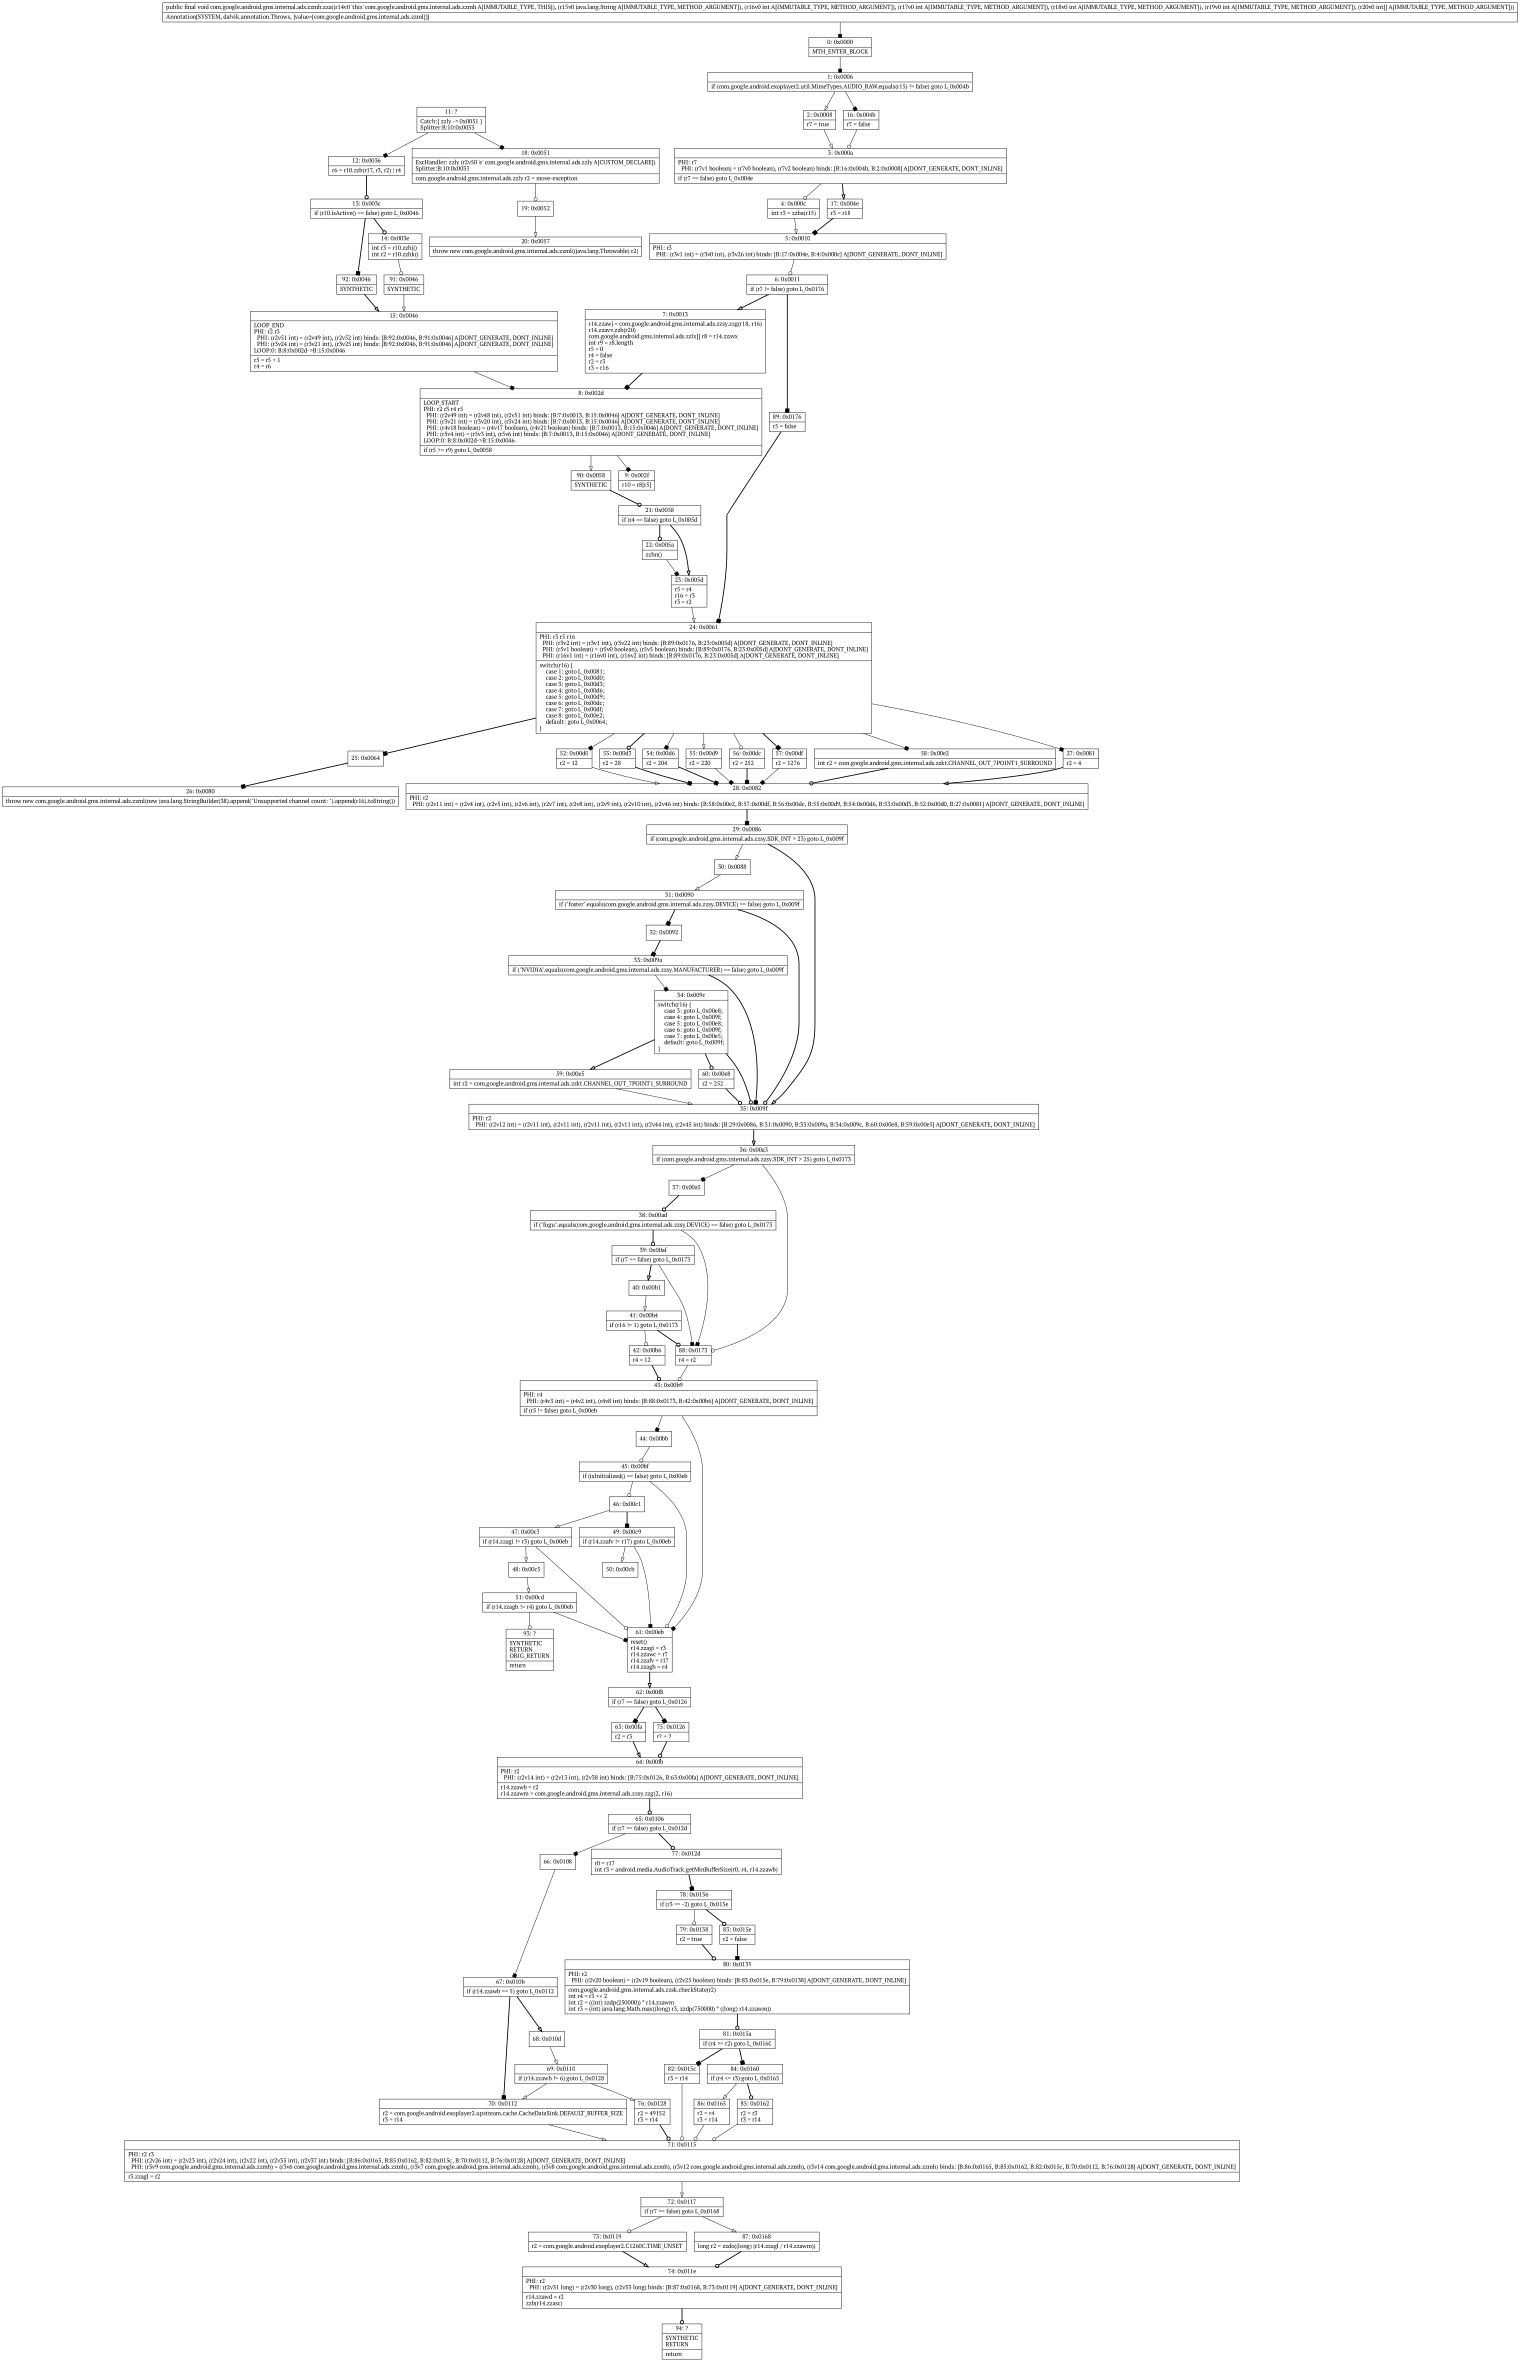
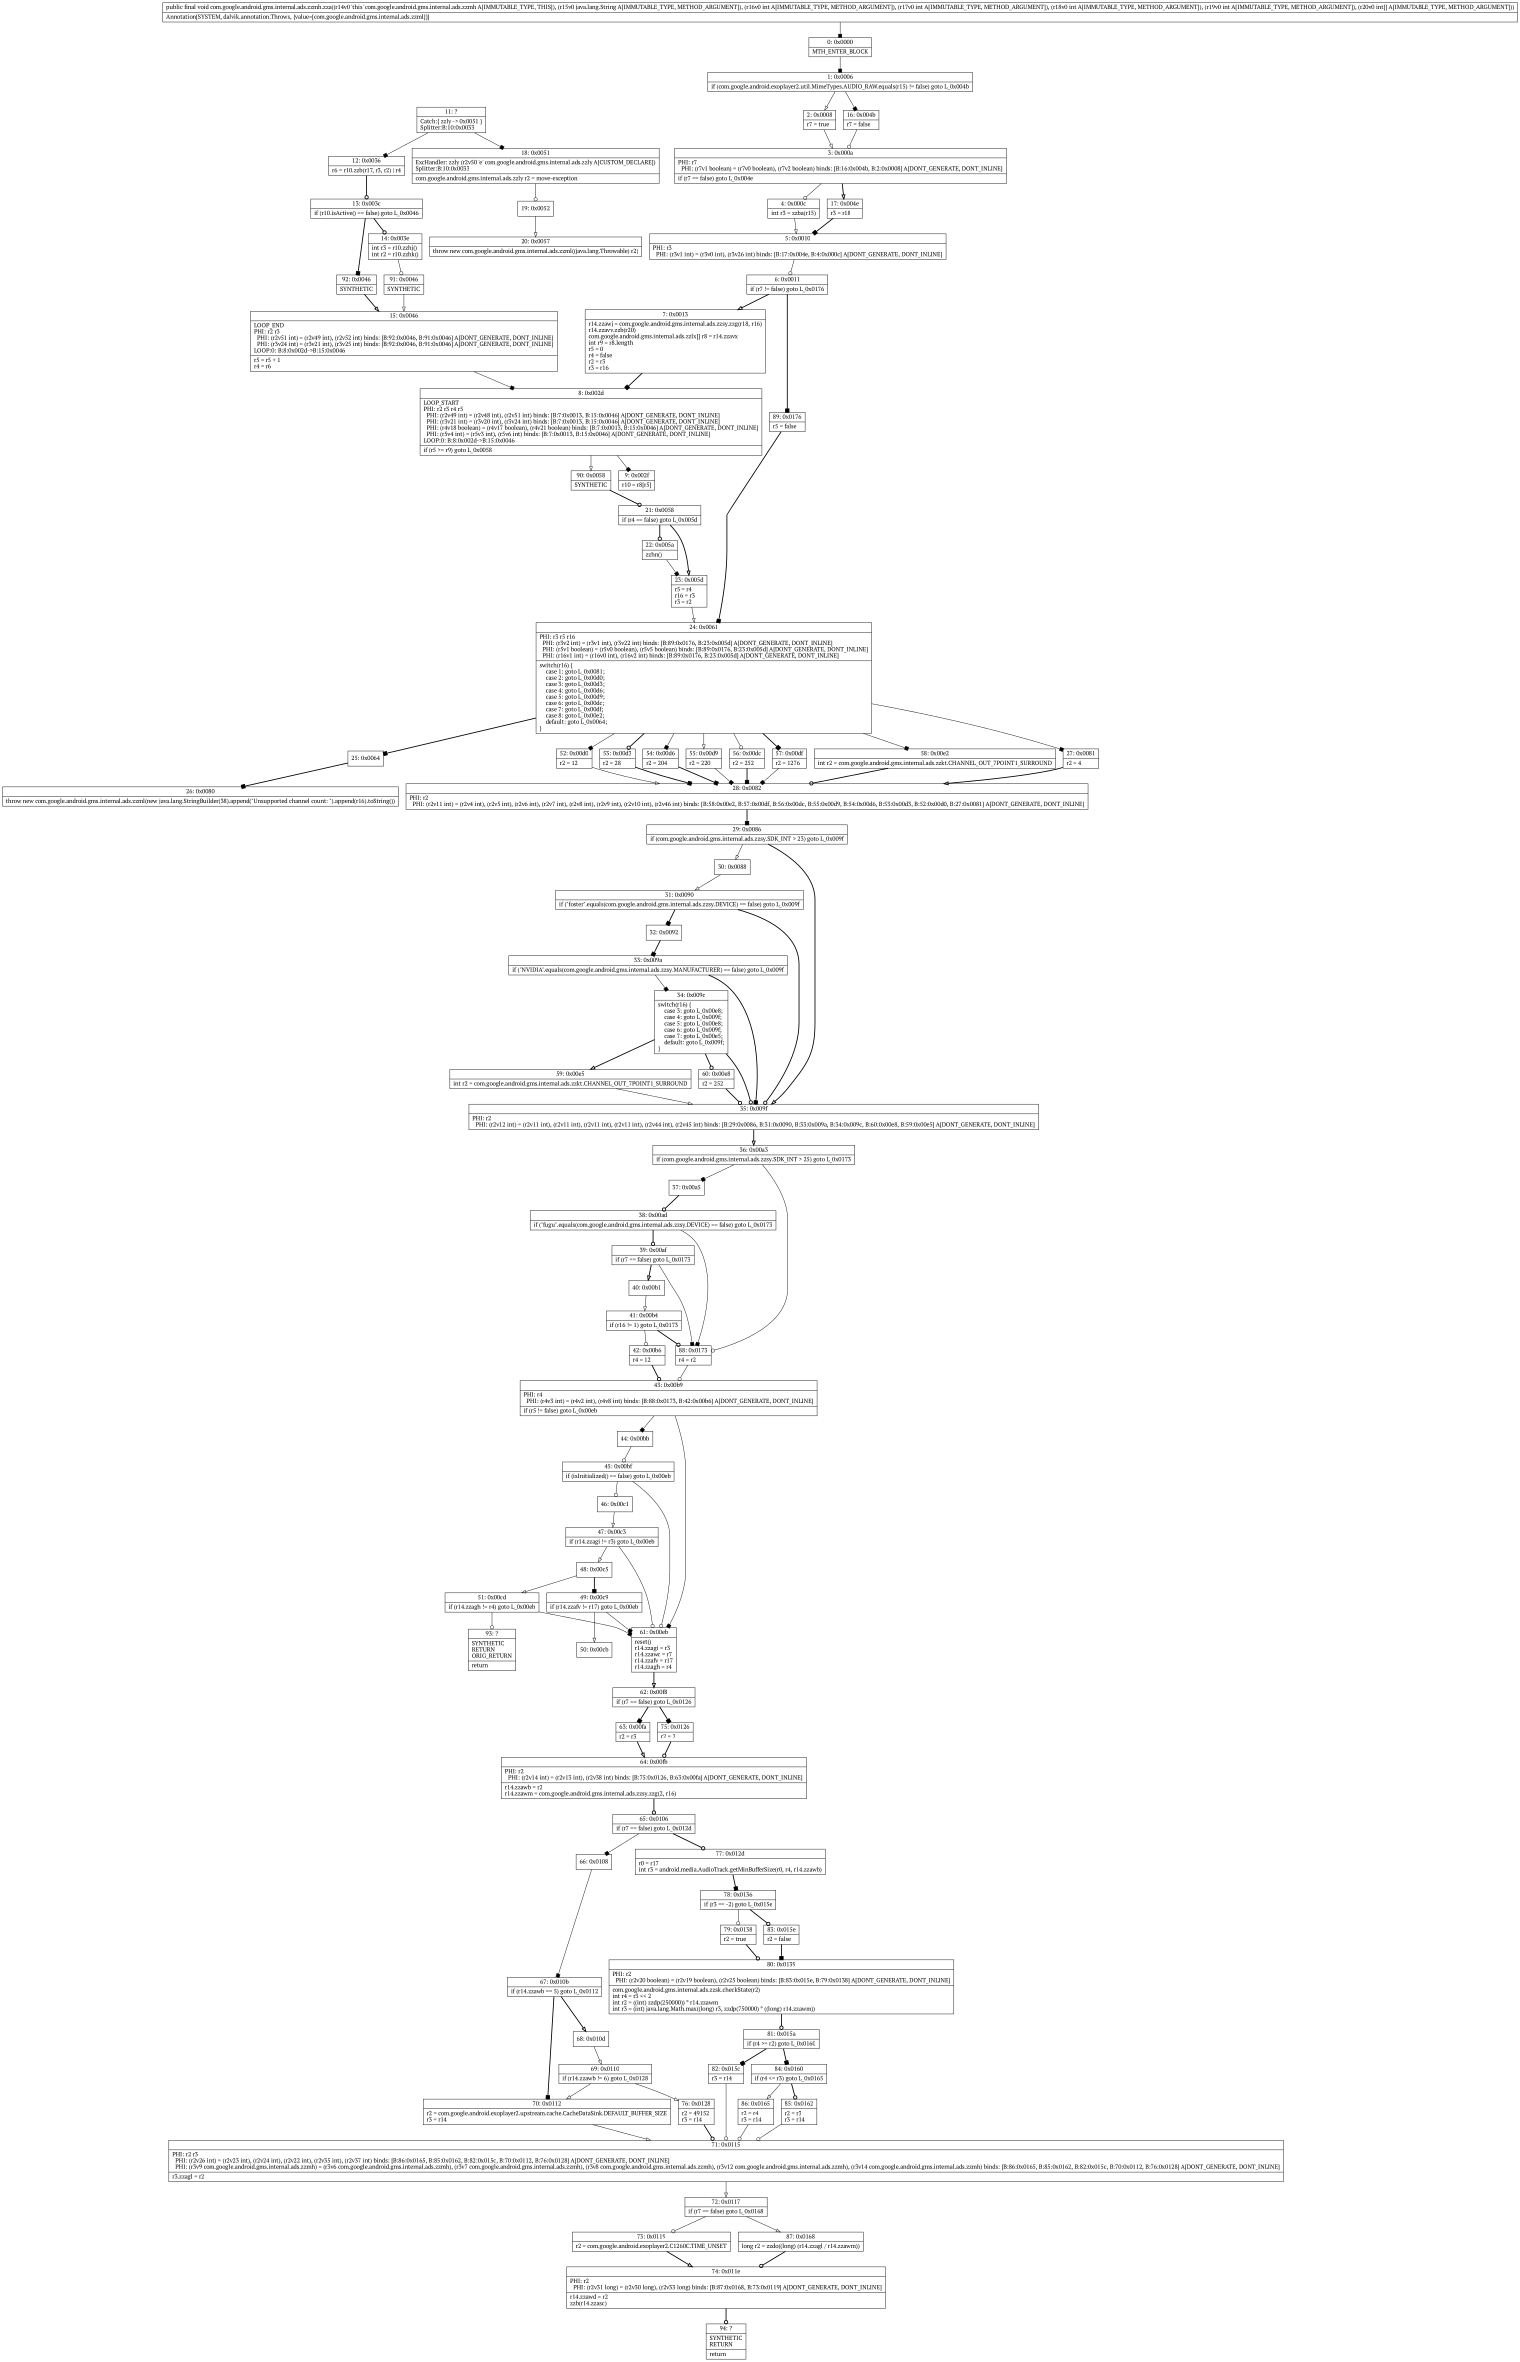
(627, 1518) -> (594, 1583)
